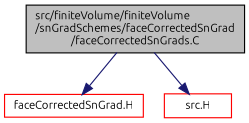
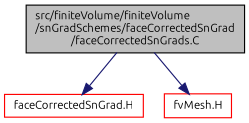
(198, 106) -> (198, 106)
